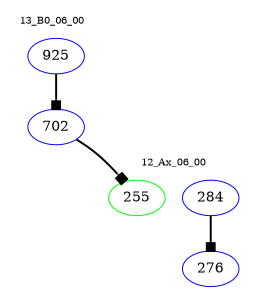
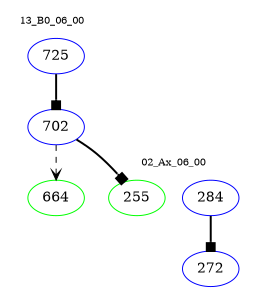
(56, 56) -> (56, 56)
(174, 163) -> (174, 163)
none -> (56, 198)
(211, 269) -> (211, 269)
